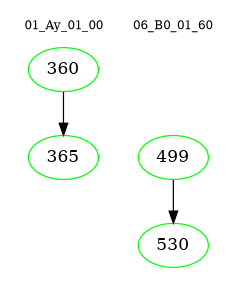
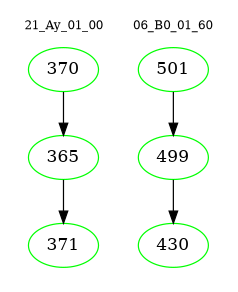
(64, 26) -> (64, 26)
(63, 70) -> (63, 70)
none -> (173, 70)
none -> (63, 245)
(173, 245) -> (173, 245)
